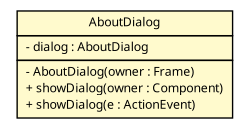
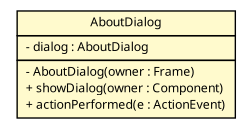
(111, 105) -> (126, 105)
